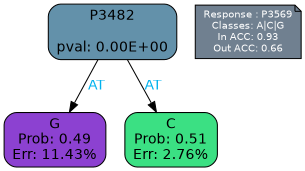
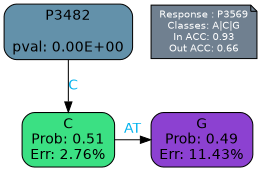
(86, 81) -> (127, 140)
(153, 86) -> (73, 86)
